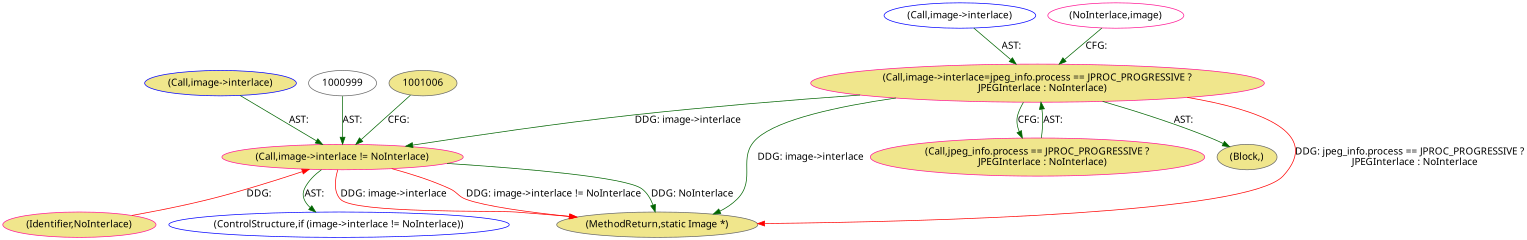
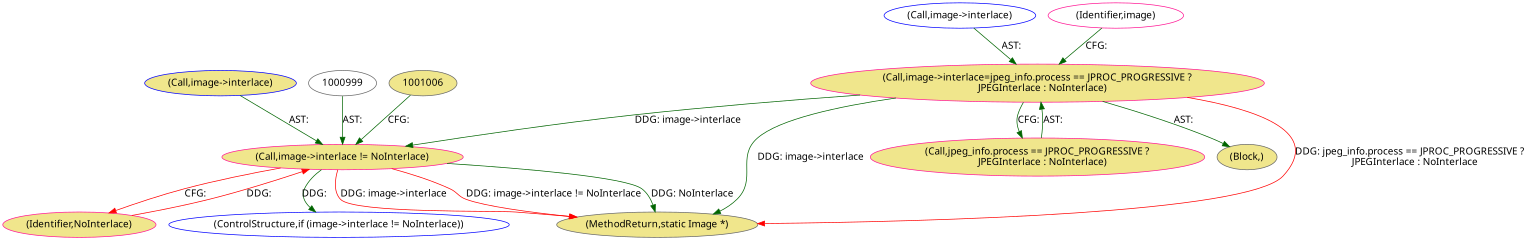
(1116, 16) -> (1116, 16)
none -> (197, 185)
(316, 194) -> (316, 194)
